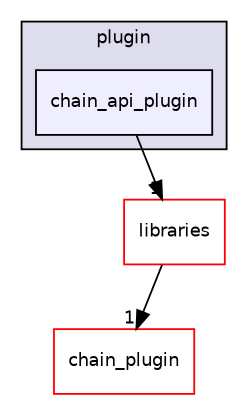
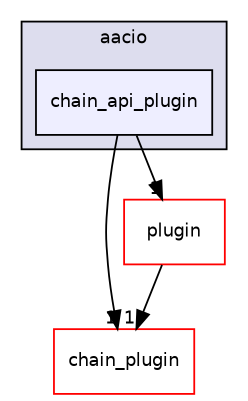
(124, 39) -> (124, 39)
none -> (106, 223)
(174, 232) -> (174, 232)
